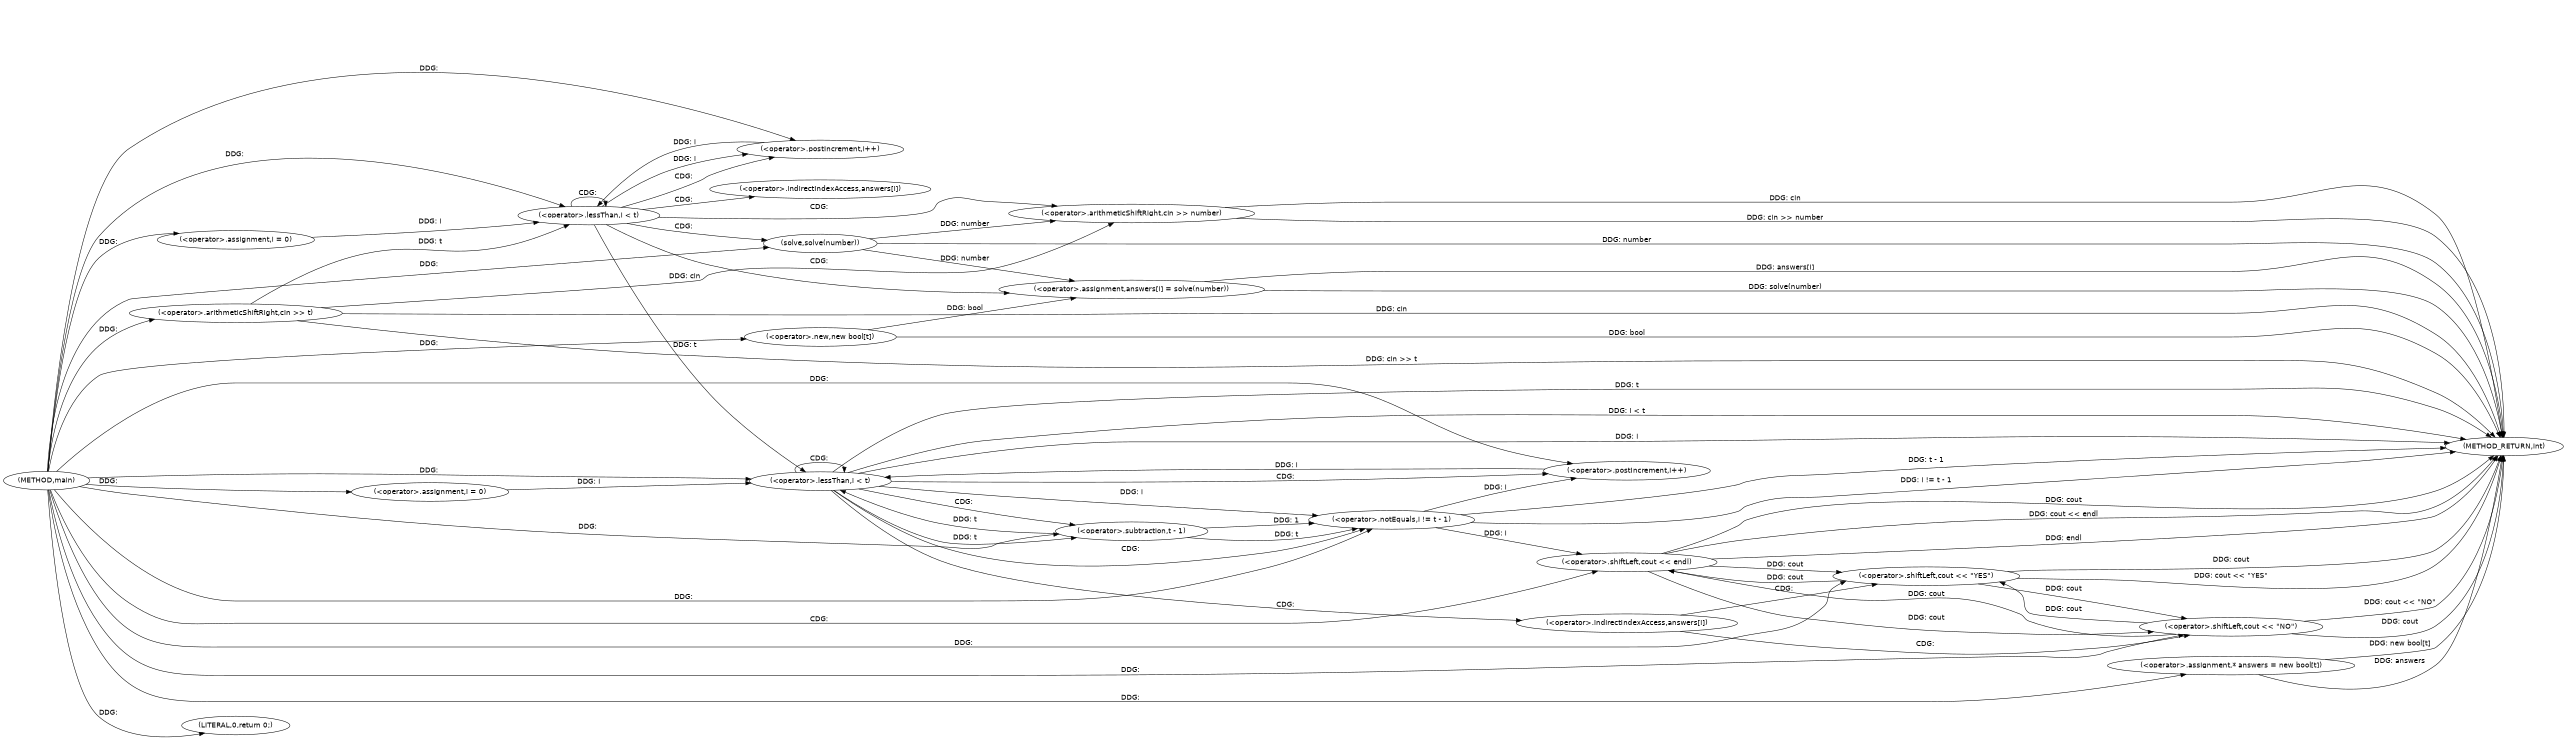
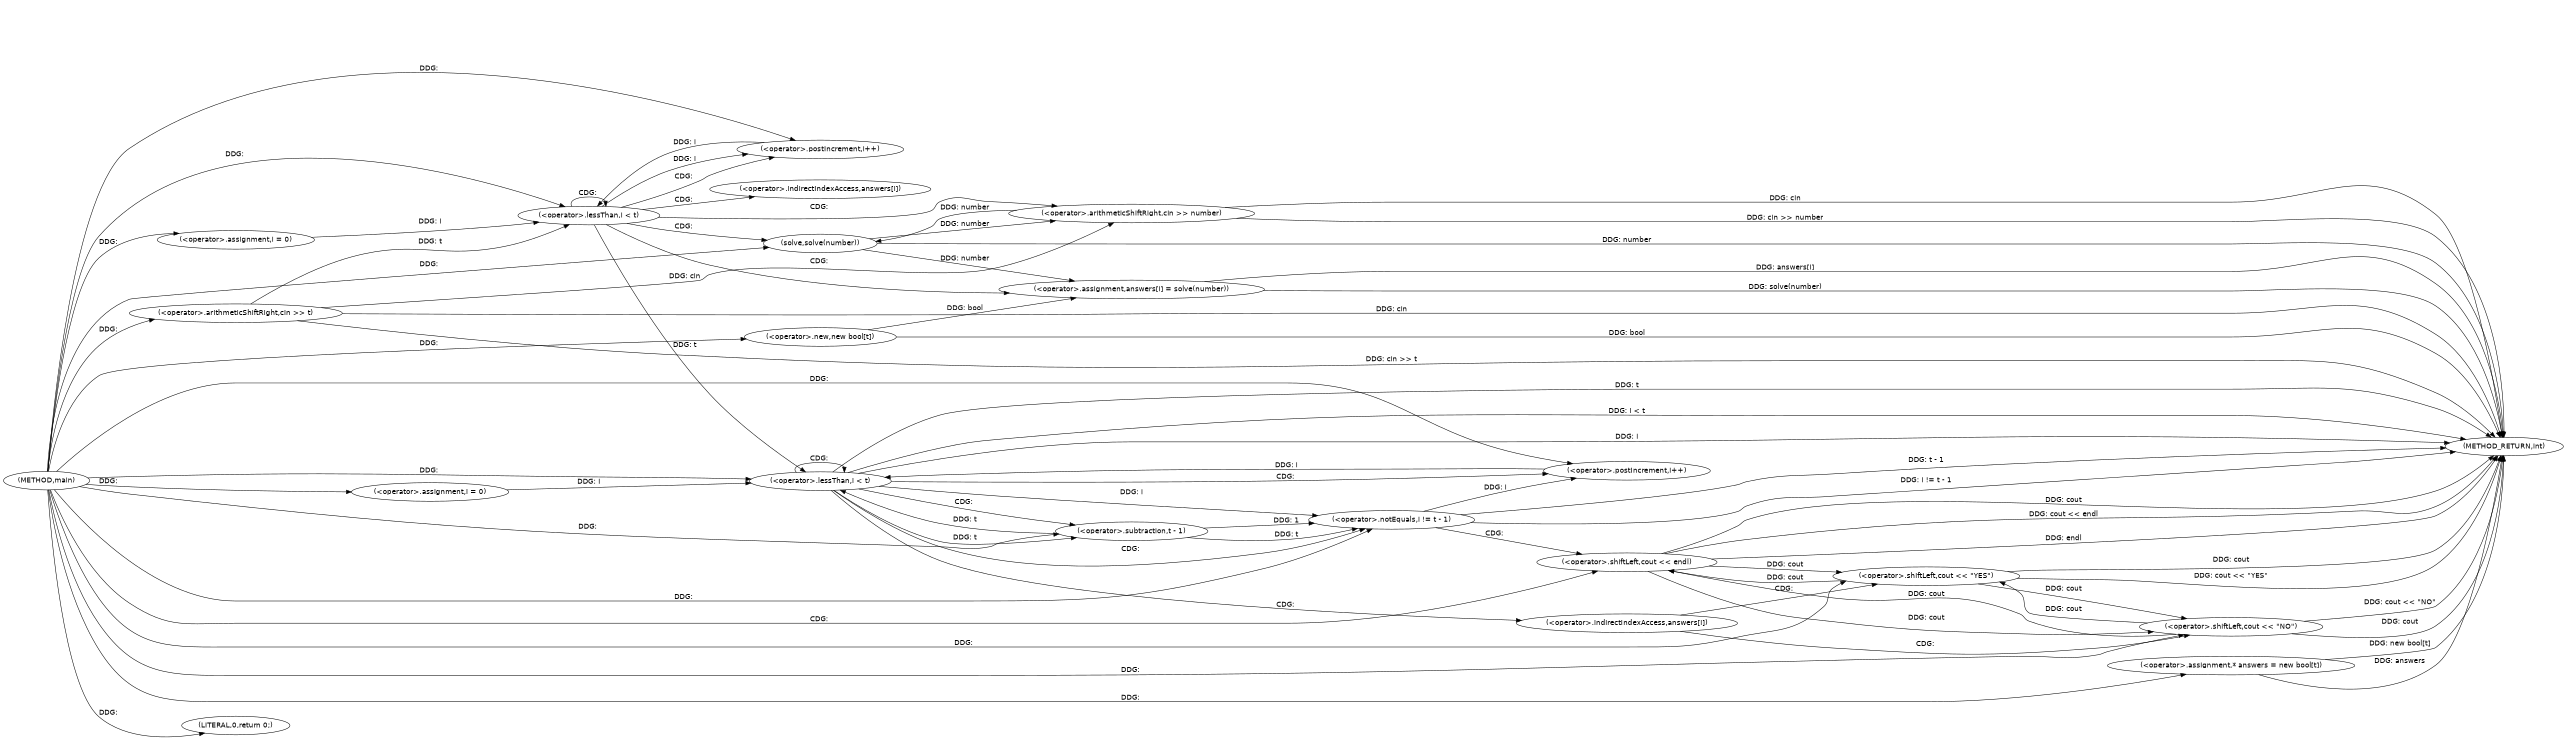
none -> (946, 217)
(1496, 534) -> (1496, 534)
